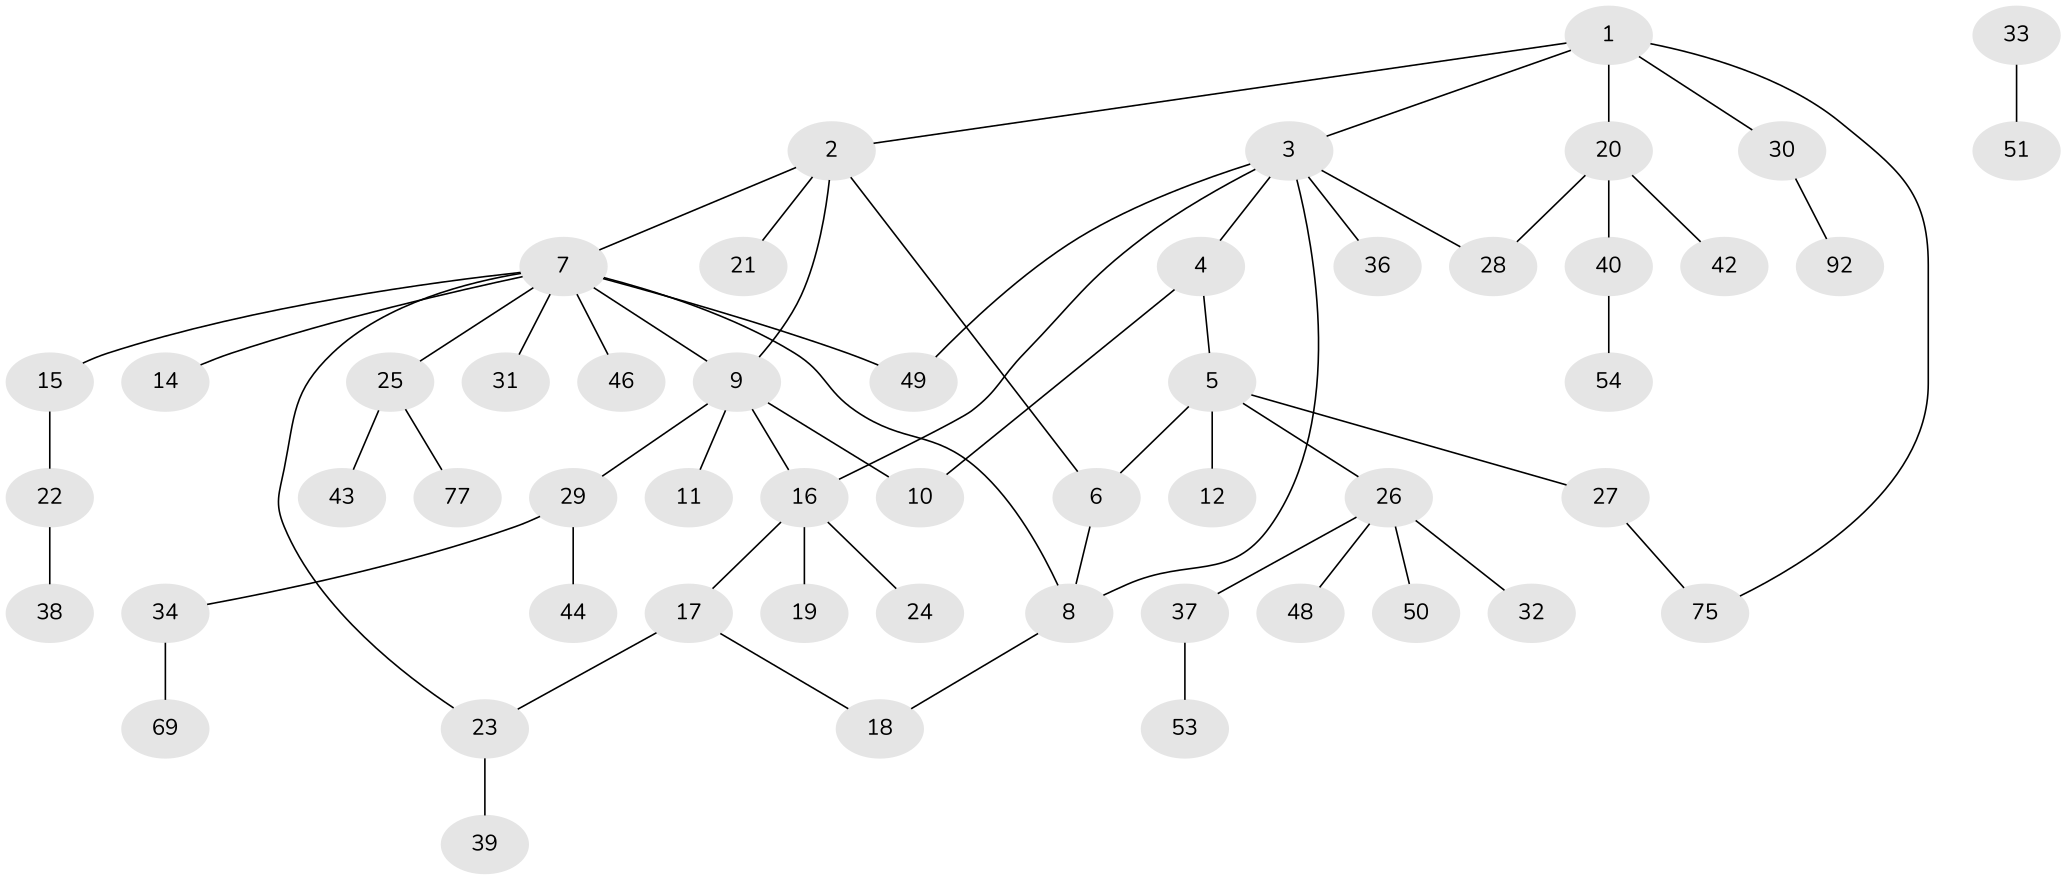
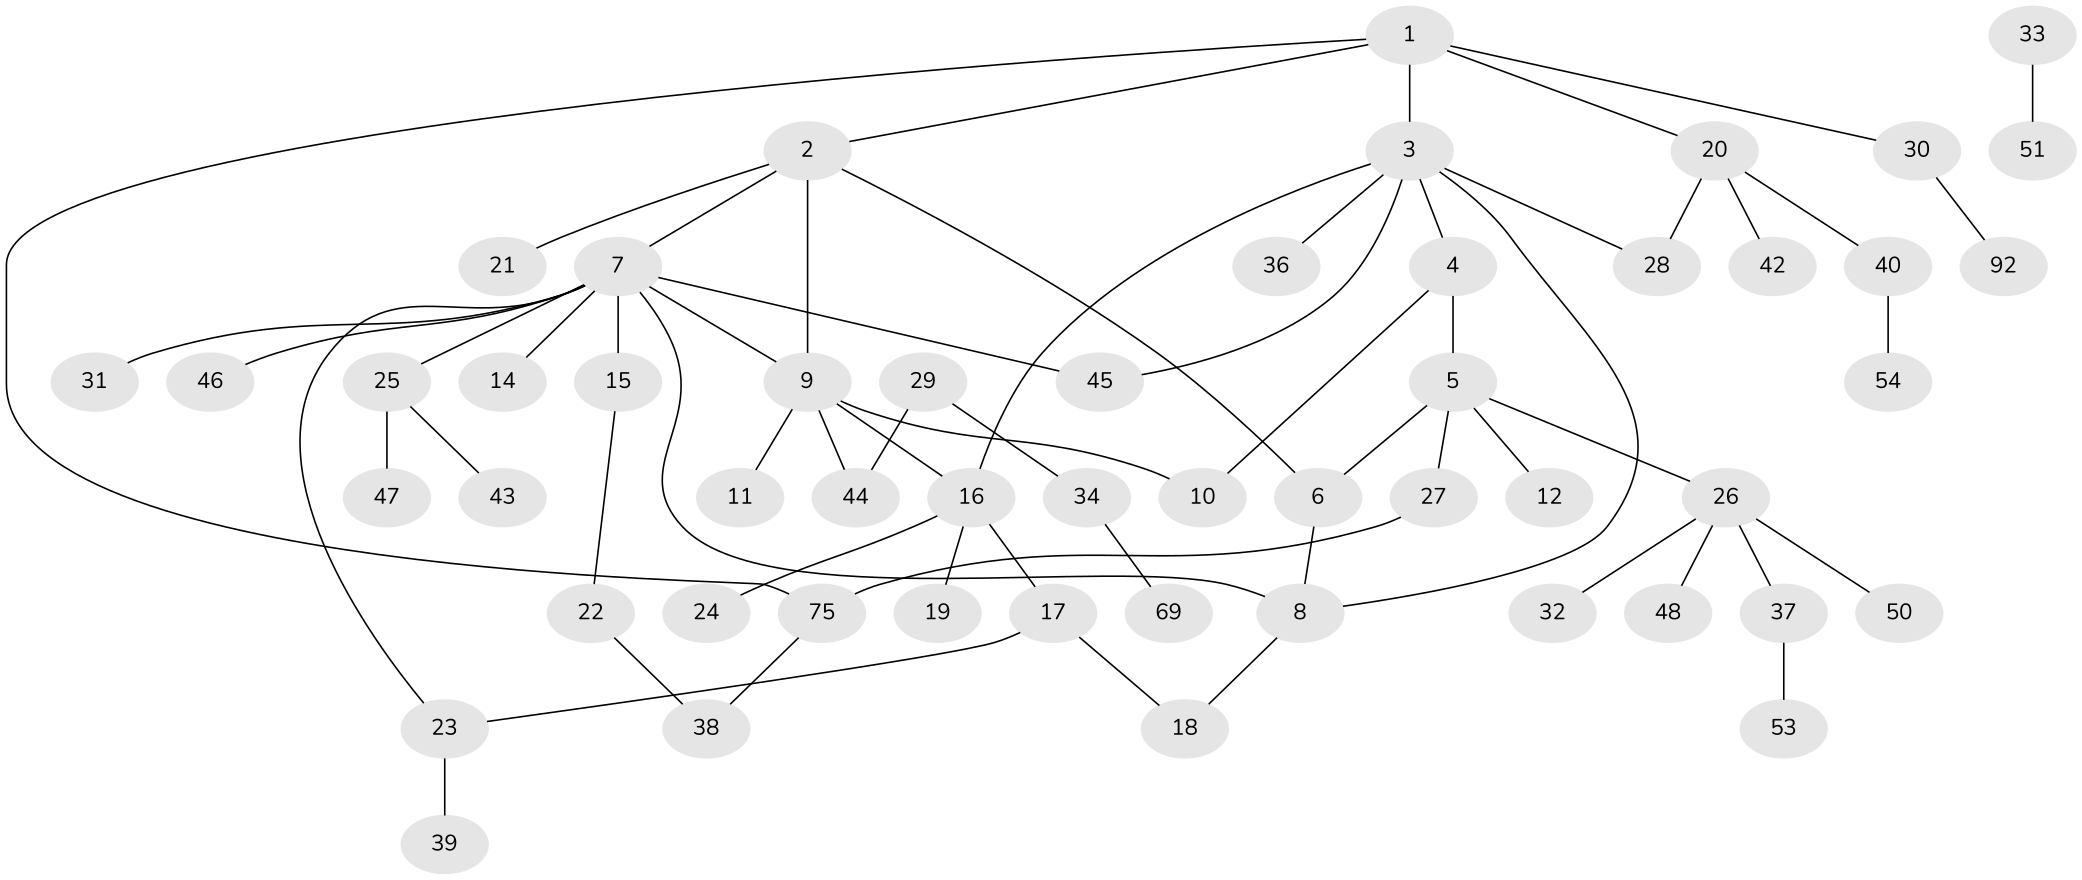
(914, 382) -> (1100, 382)
(655, 440) -> (832, 440)
(458, 498) -> (387, 498)
none -> (764, 671)
